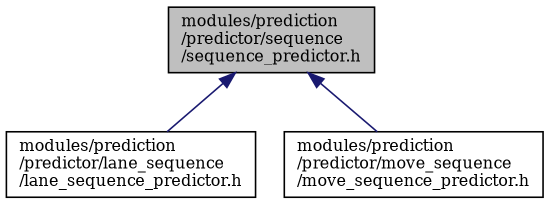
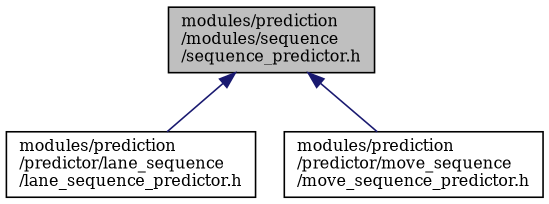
(272, 40) -> (272, 40)
